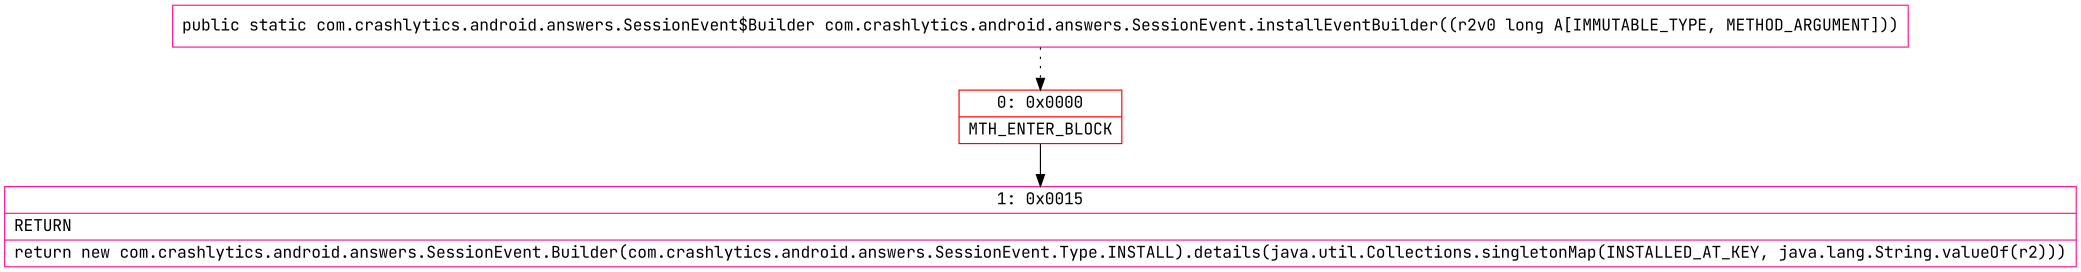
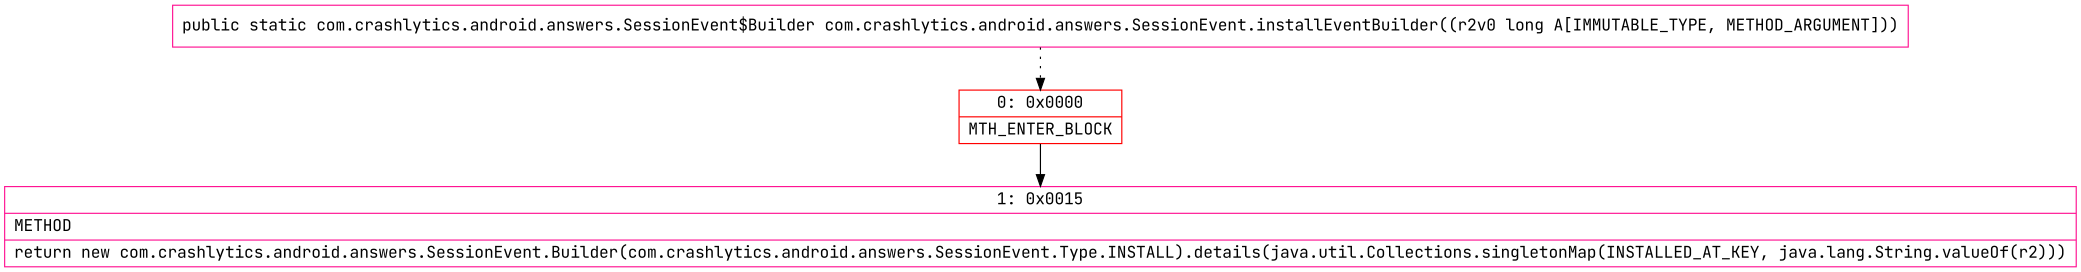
(43, 226) -> (43, 226)
